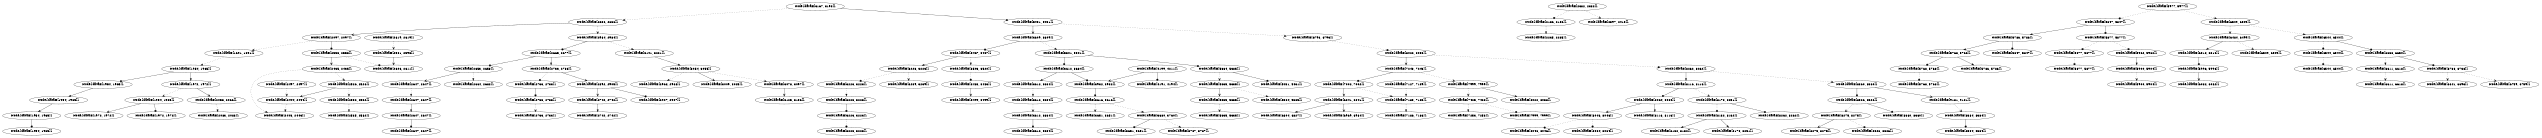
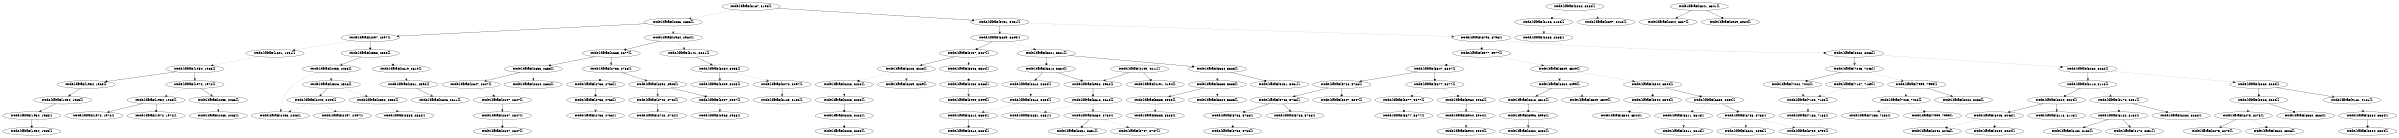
none -> (1482, 45)
(362, 61) -> (385, 61)
(676, 76) -> (720, 107)
(287, 91) -> (328, 107)
(1344, 91) -> none
(1344, 107) -> (1714, 14)
